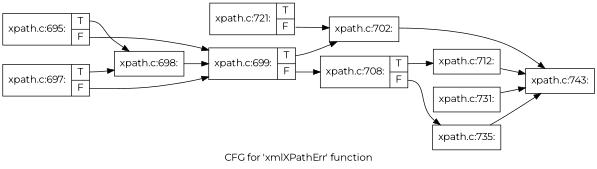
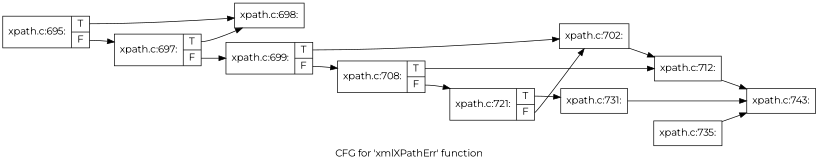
(472, 35) -> (638, 51)
(146, 39) -> (98, 41)
(193, 64) -> none
none -> (543, 96)
(423, 98) -> (434, 86)
